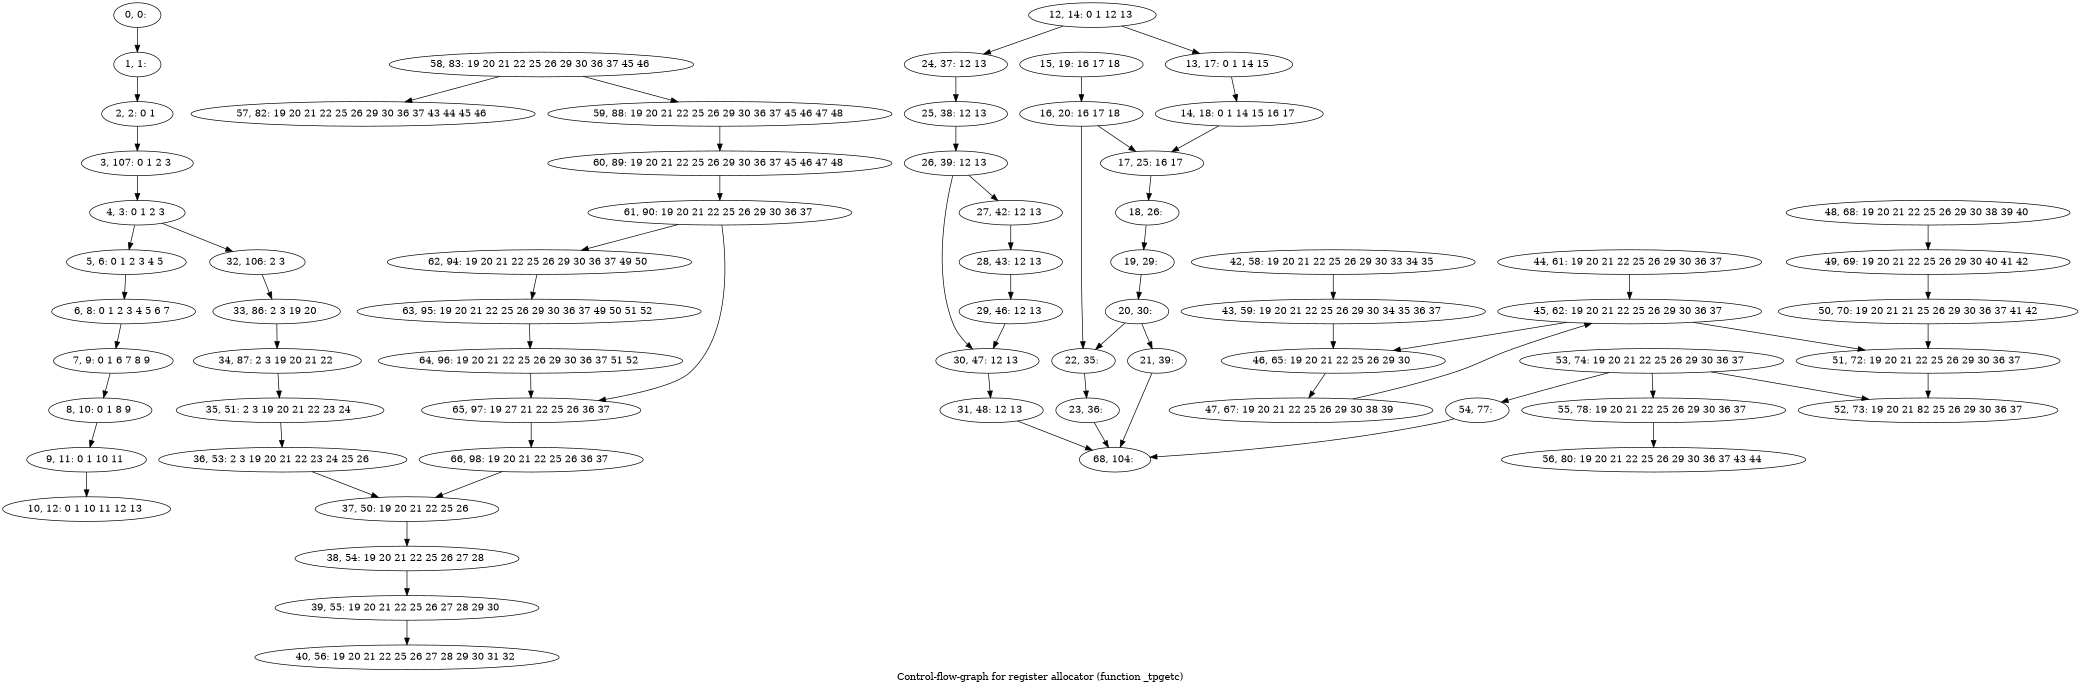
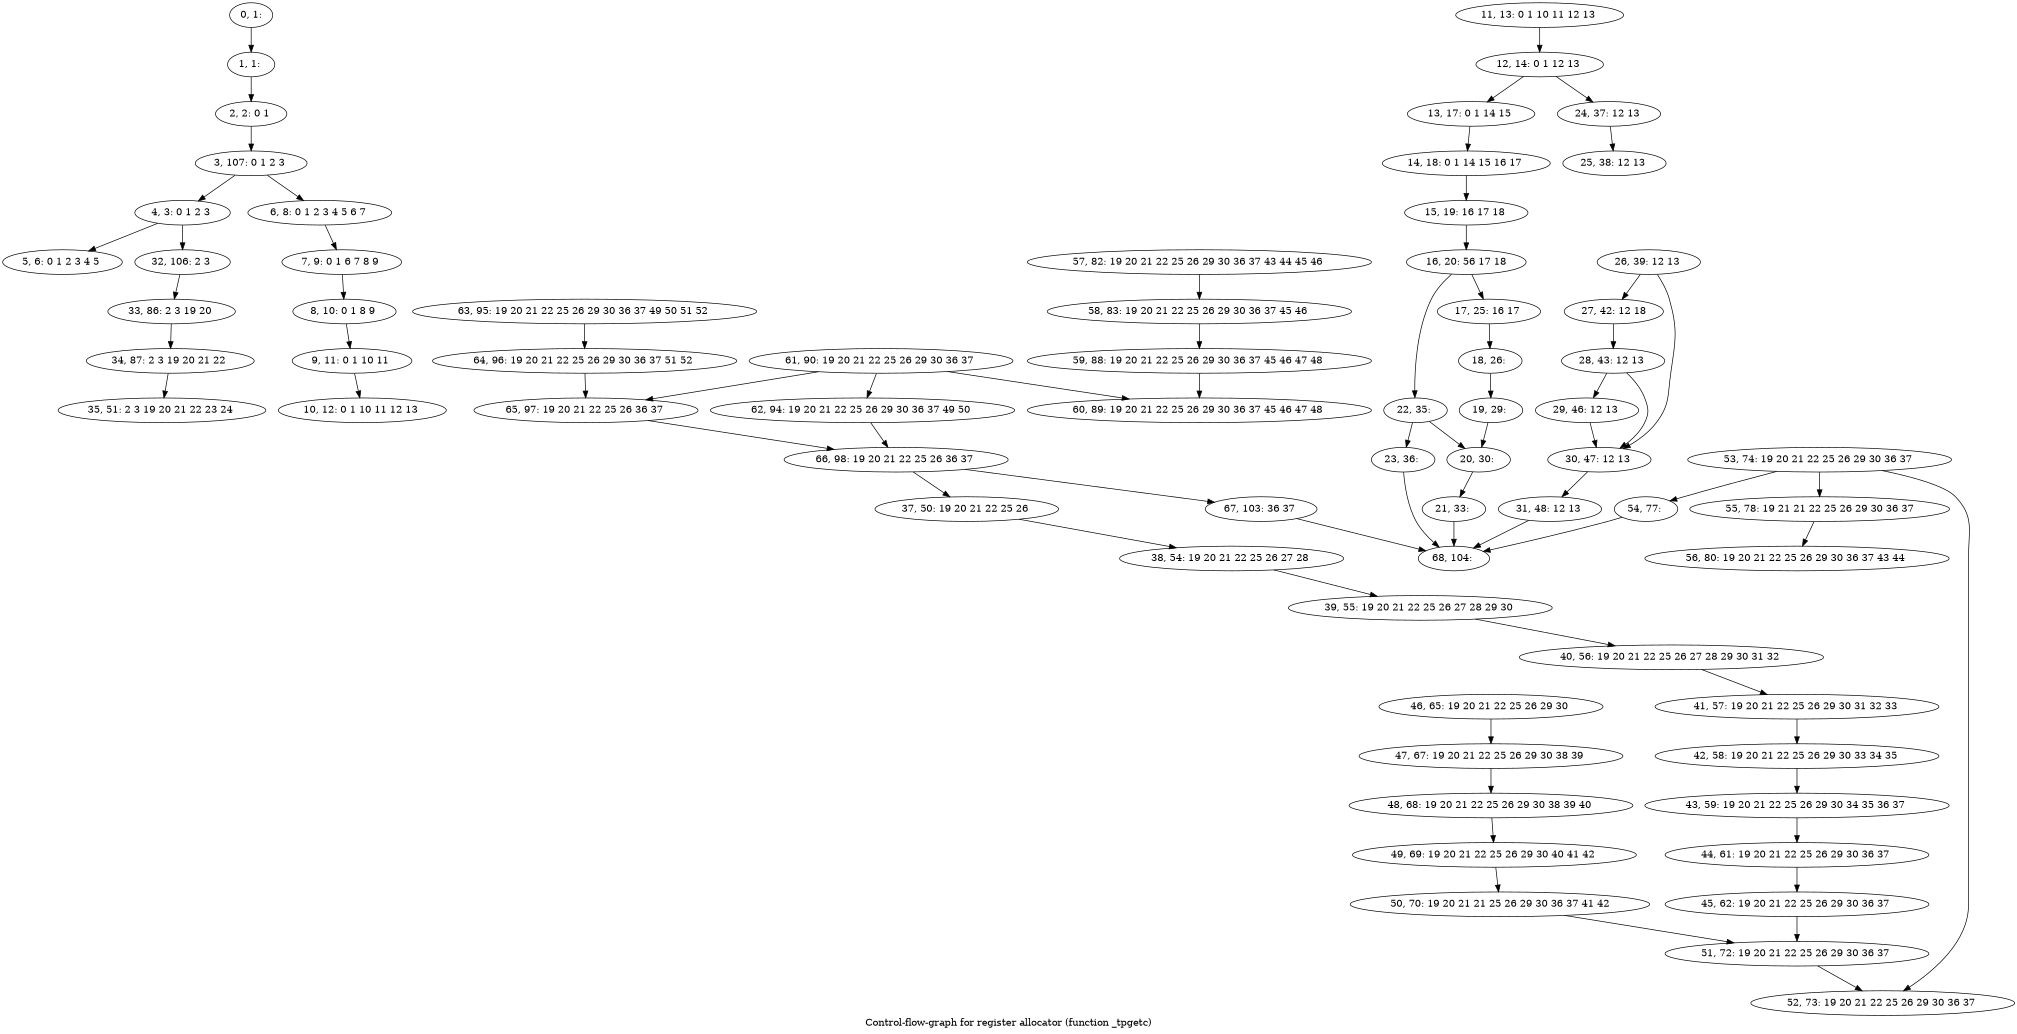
(137, 15) -> (251, 15)
none -> (1540, 15)
(456, 88) -> (1199, 283)
(1081, 114) -> (1466, 262)
(956, 135) -> none
(1198, 137) -> (1466, 185)
(720, 185) -> (1035, 385)
(1011, 213) -> (1614, 311)
(125, 283) -> (283, 186)
(535, 283) -> (877, 432)
(1333, 333) -> (1797, 827)
(1113, 334) -> (1444, 433)
(1484, 336) -> none
(1157, 361) -> (1454, 509)
(1470, 367) -> (1491, 777)
none -> (1648, 409)
(531, 410) -> (586, 410)
(1654, 410) -> (1820, 509)
(1928, 410) -> (1883, 1003)
(283, 460) -> none
none -> (1261, 509)
none -> (1797, 707)
